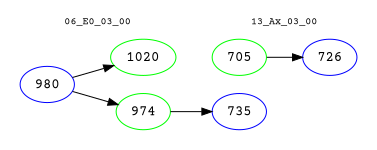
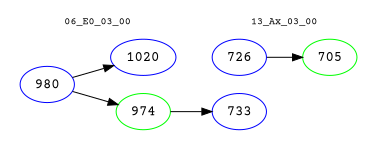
(143, 57) -> (143, 57)
(280, 57) -> (280, 57)
(239, 112) -> (239, 112)
